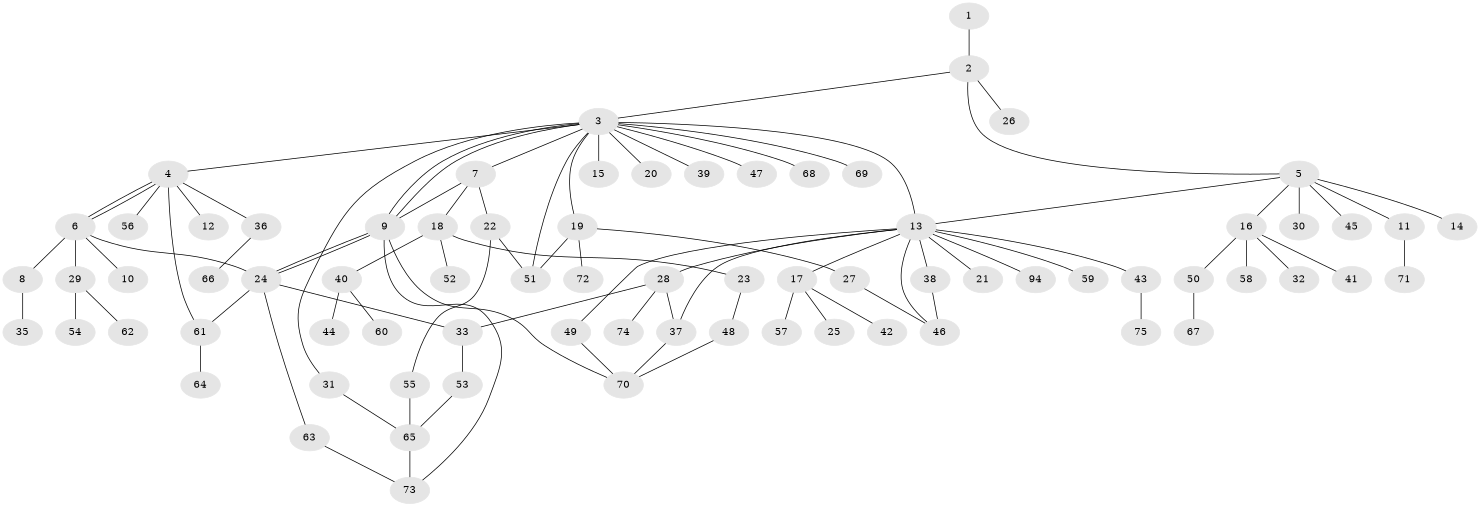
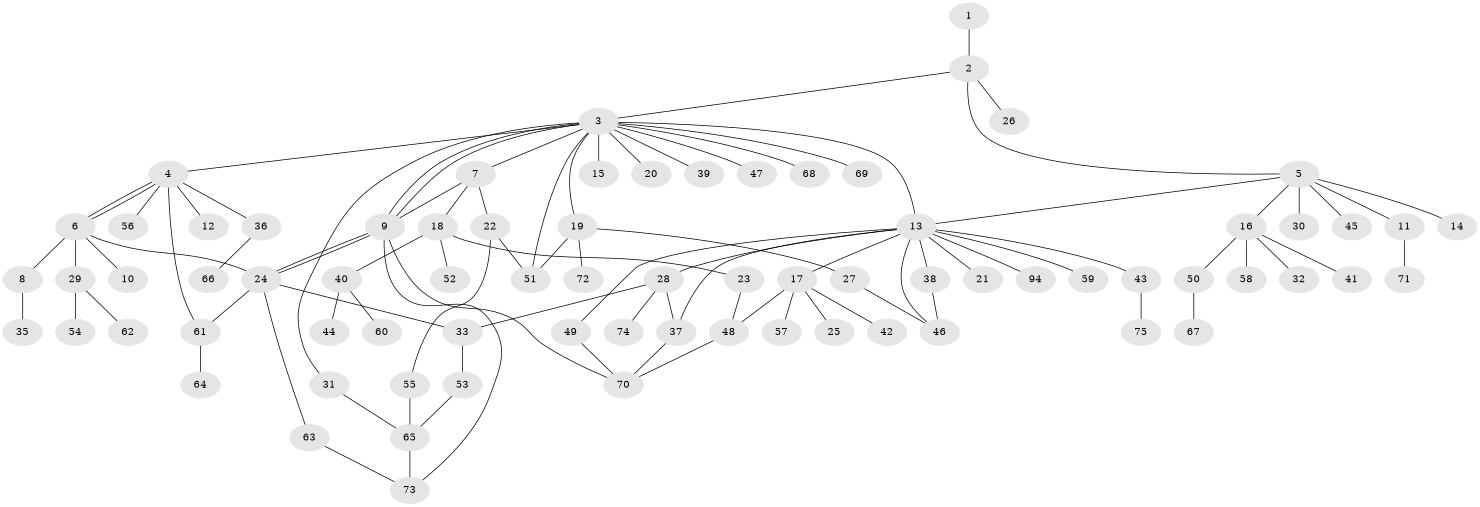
none -> (763, 306)
